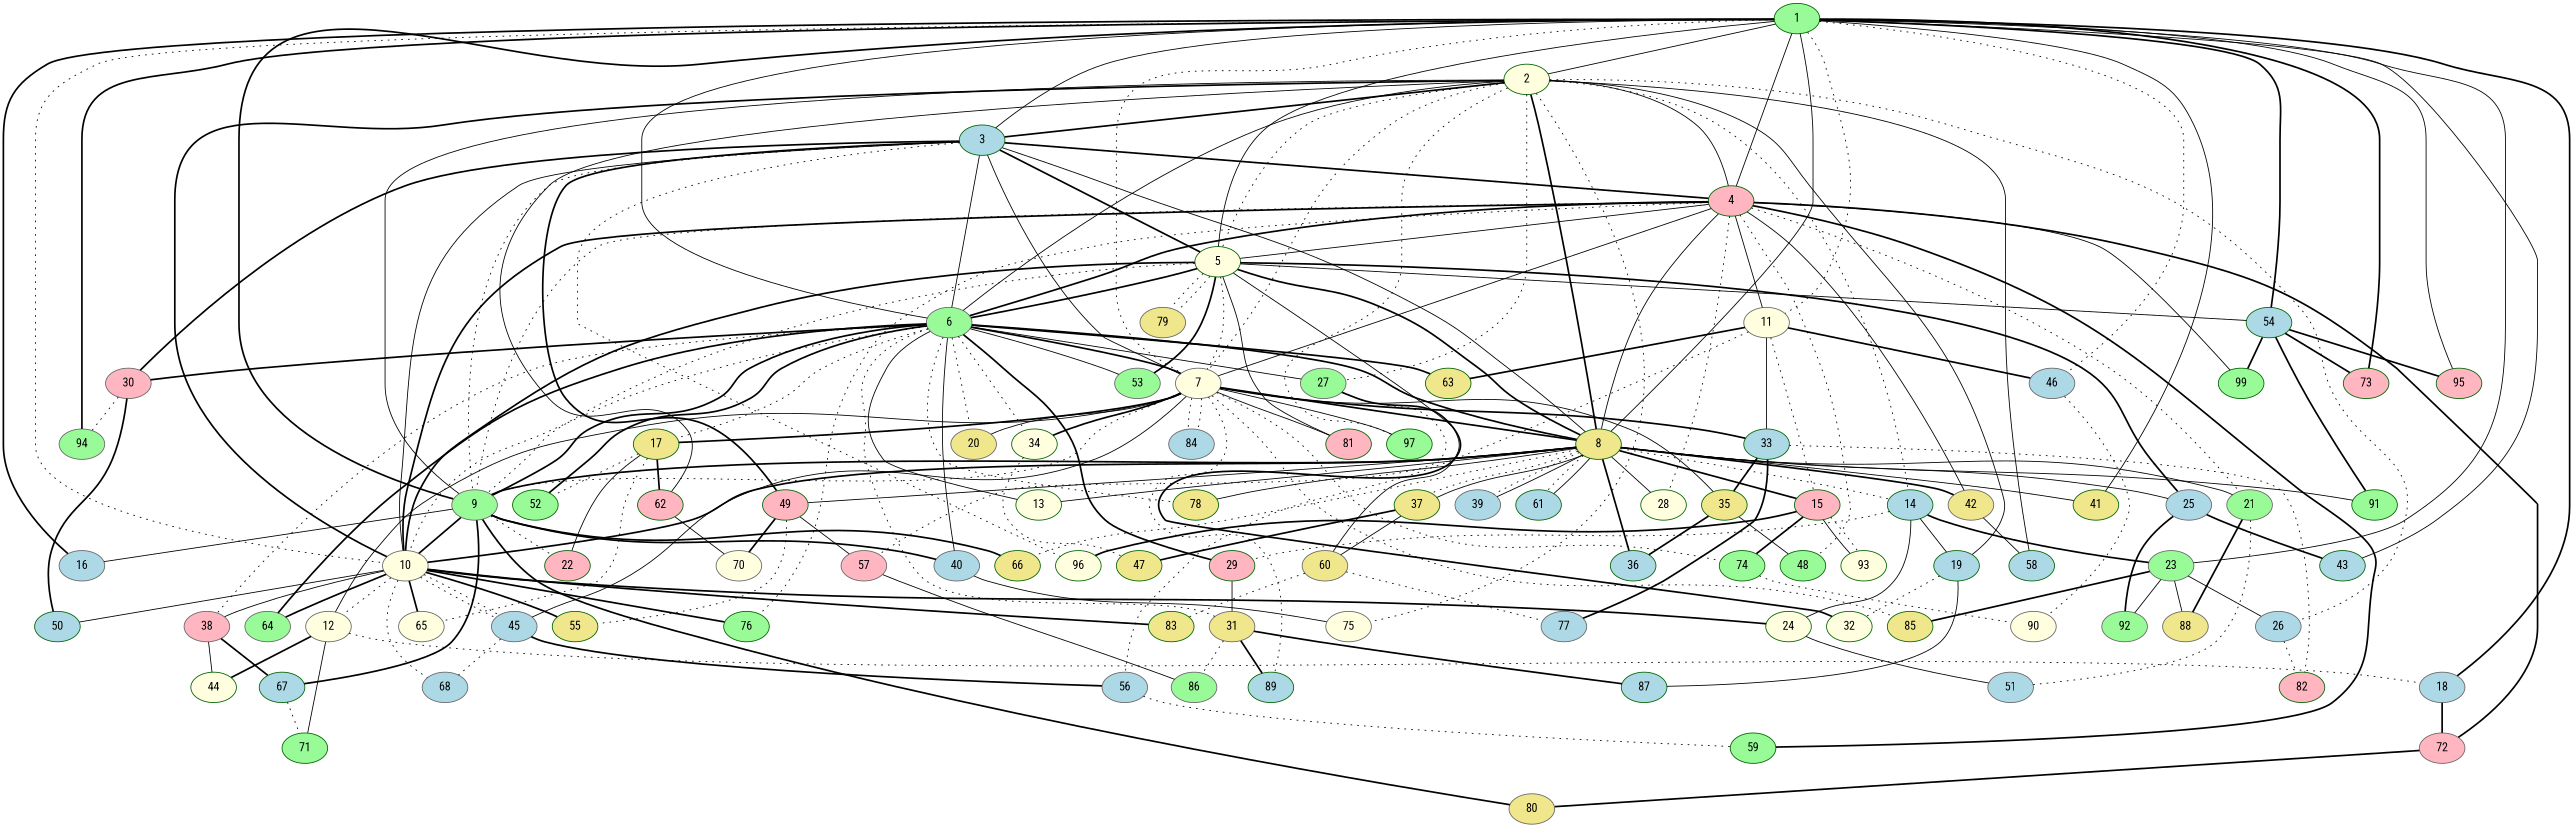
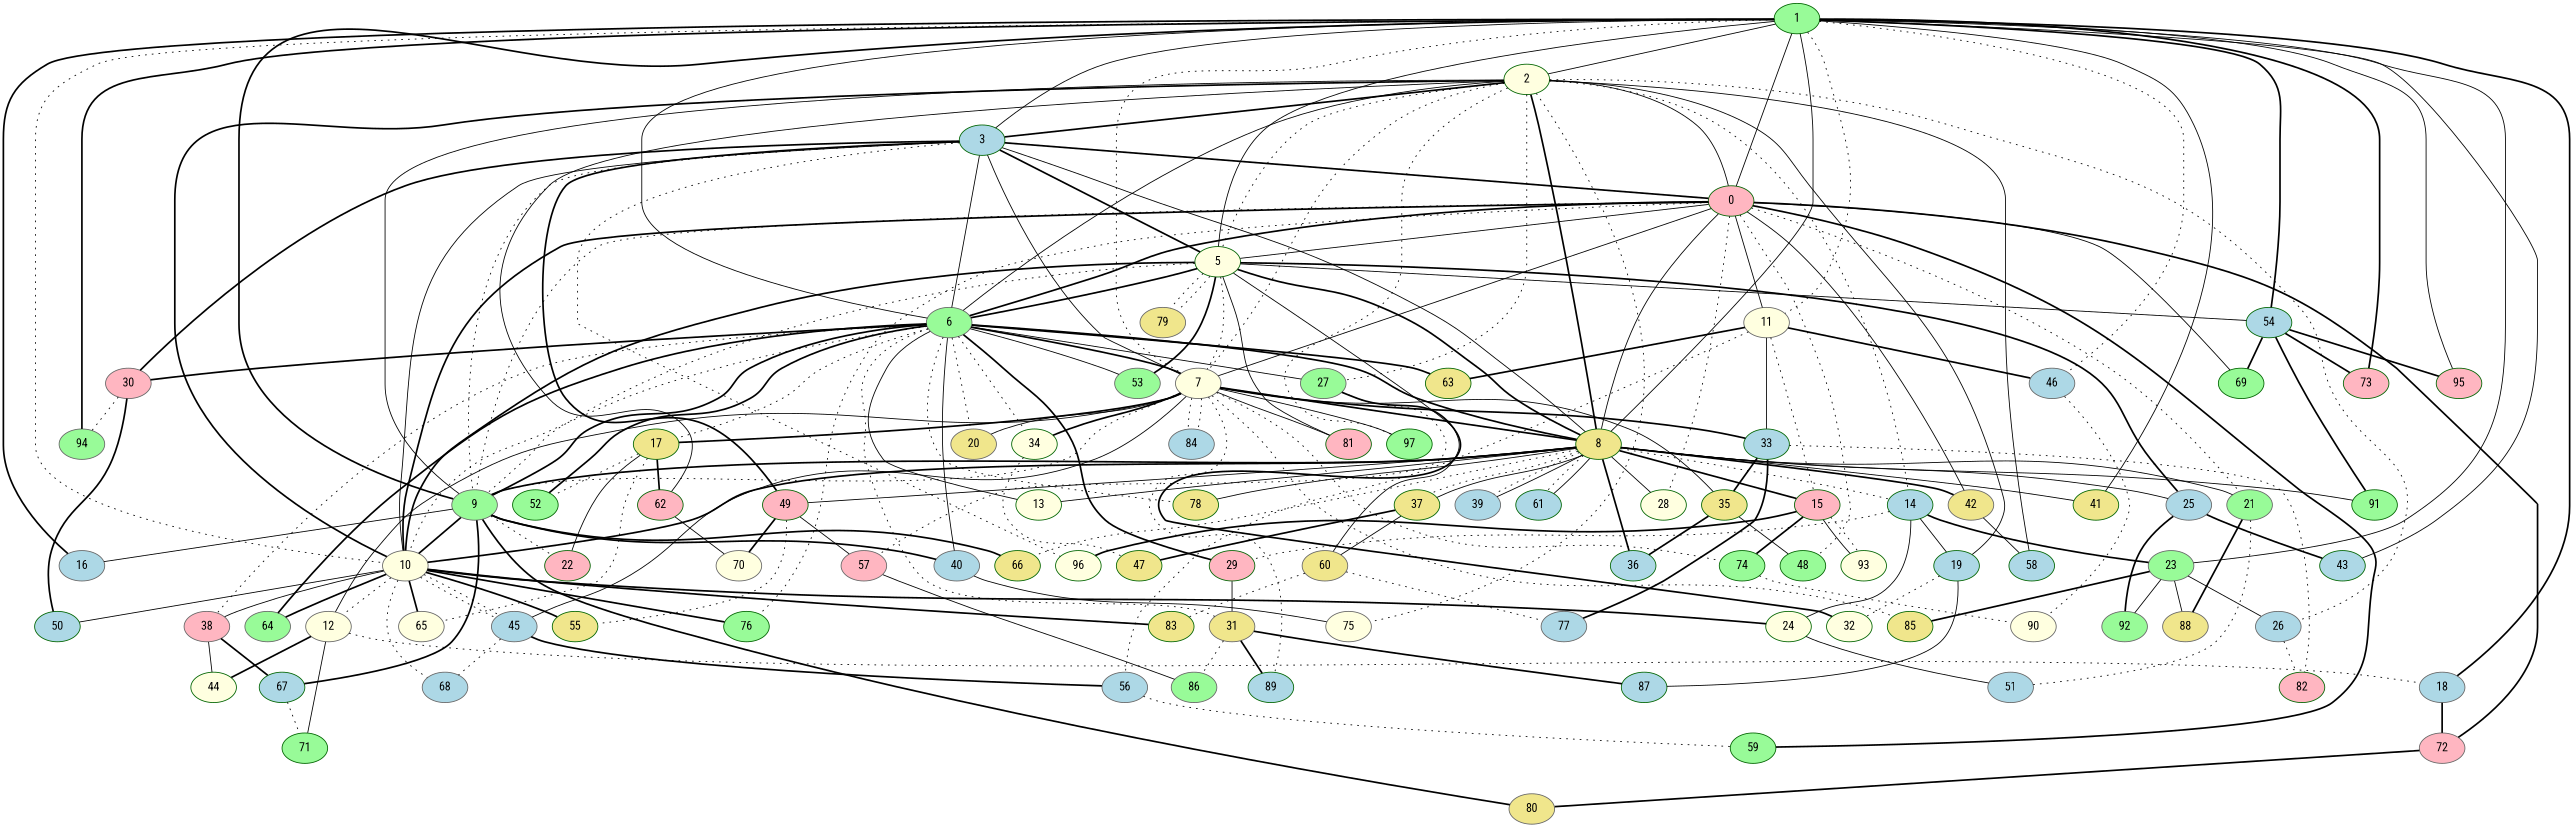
(1731, 201) -> (1731, 201)
(2241, 383) -> (2241, 383)
